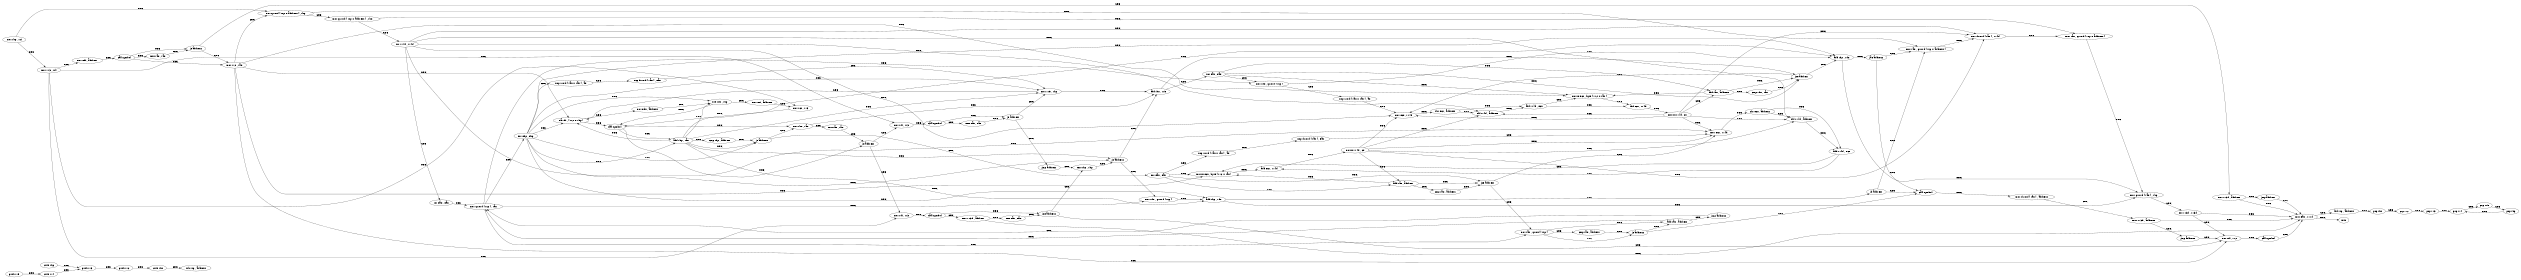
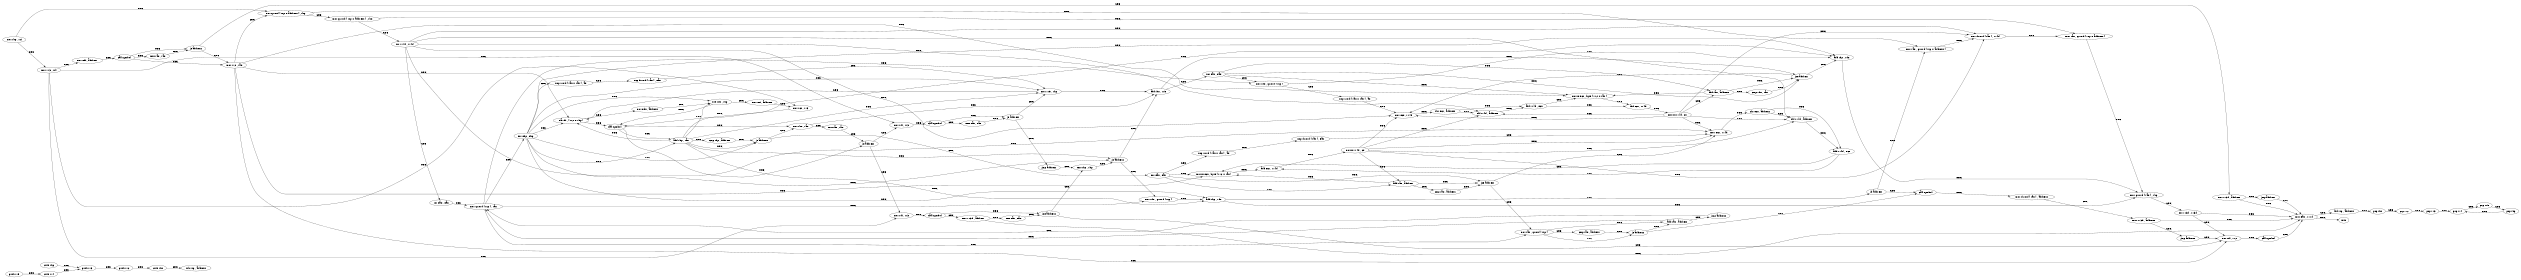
(1876, 58) -> none
